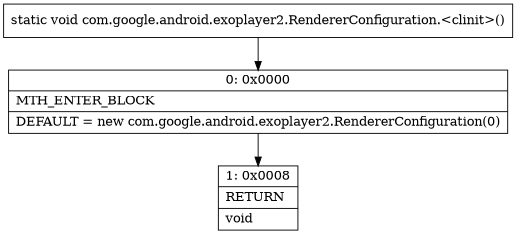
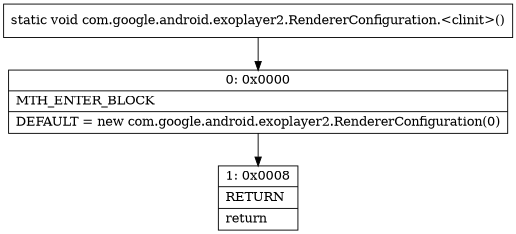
(240, 219) -> (246, 219)
